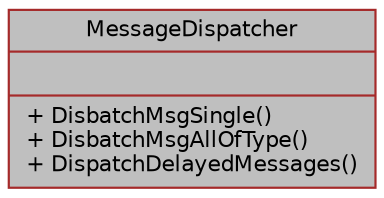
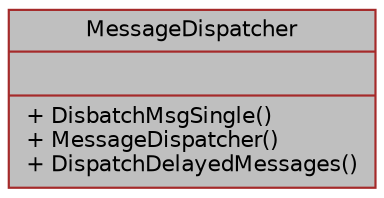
(168, 141) -> (153, 141)
